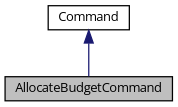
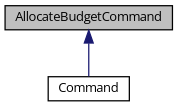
(89, 60) -> (89, 60)
